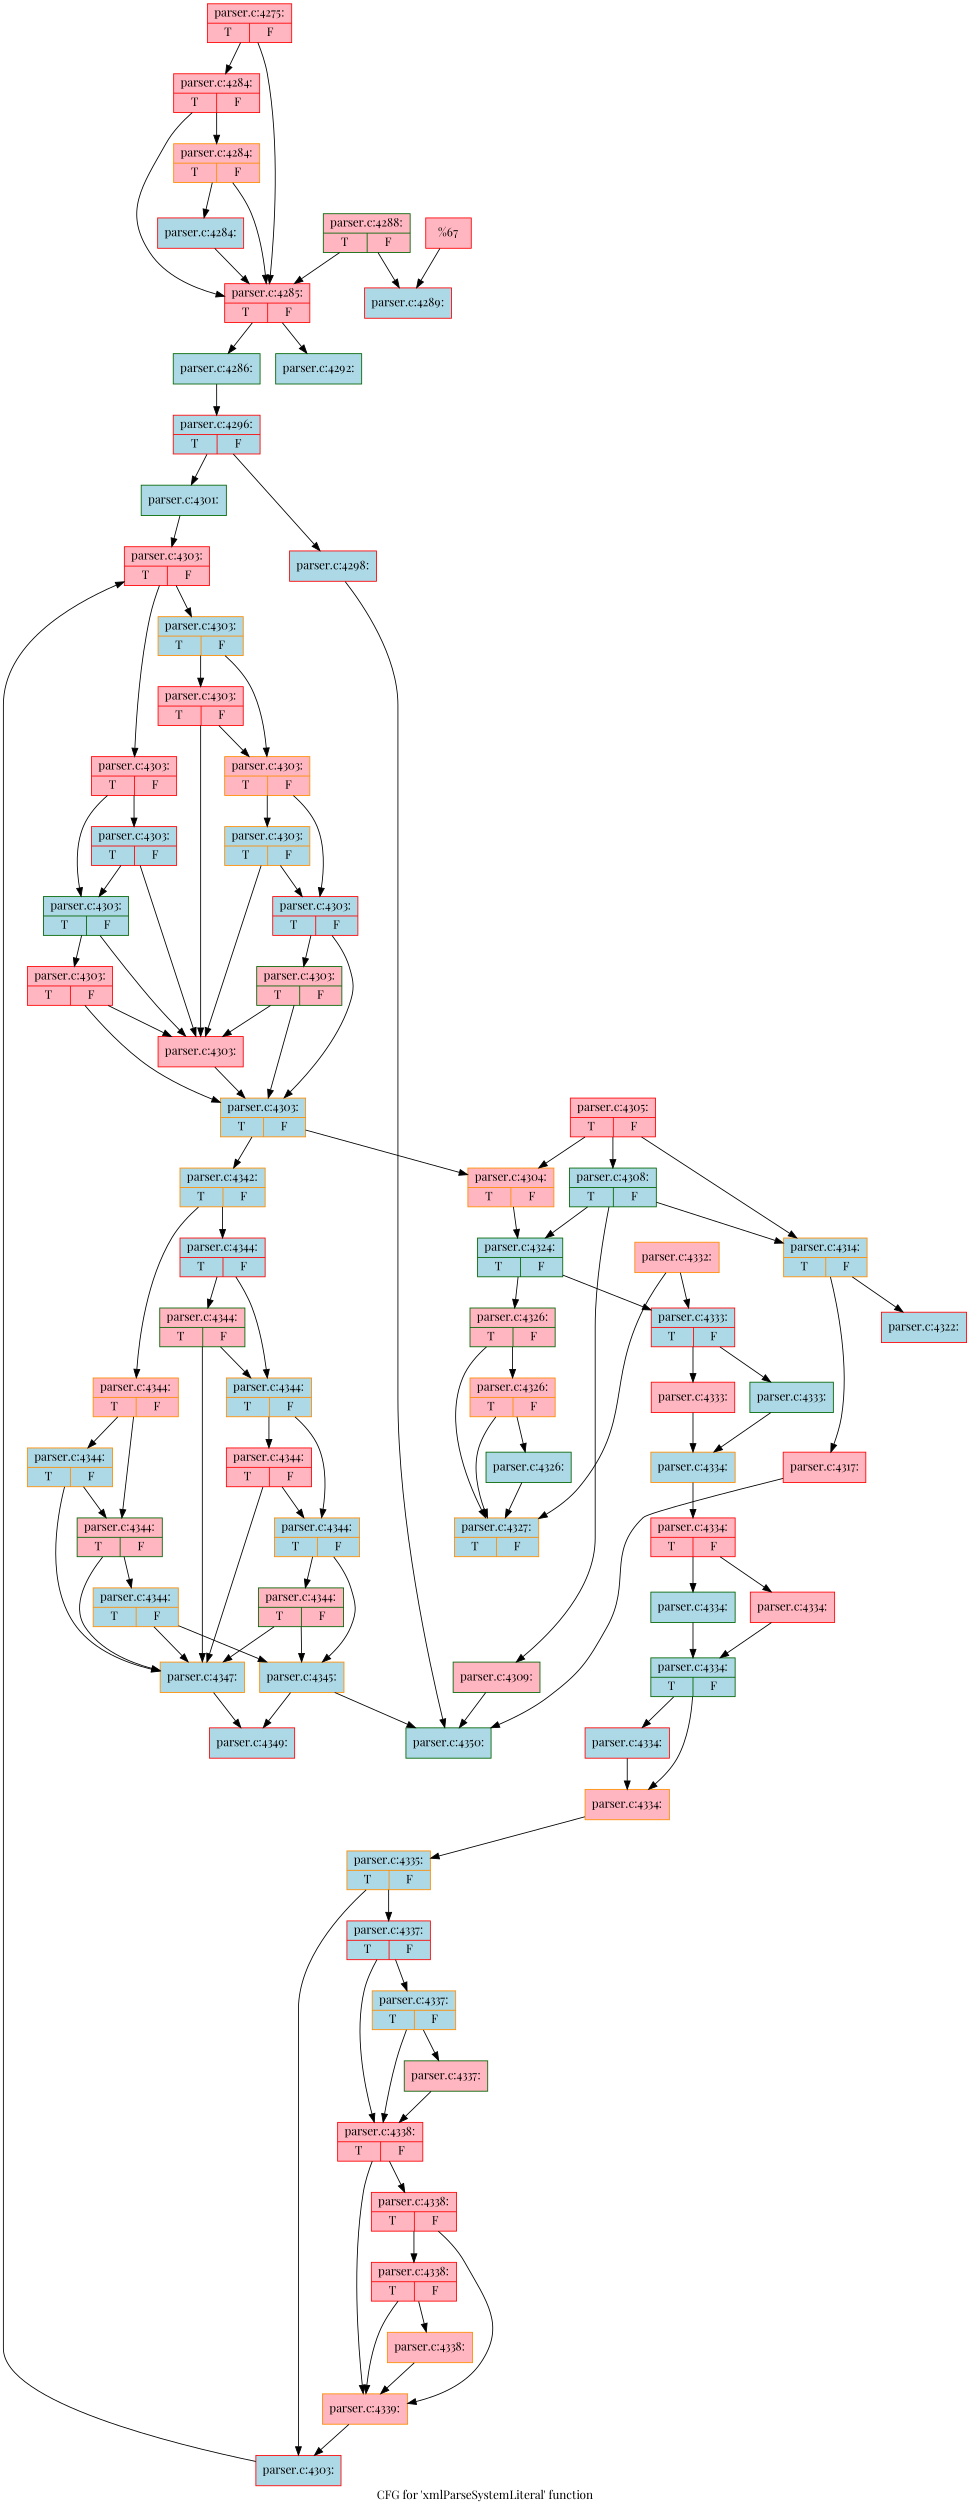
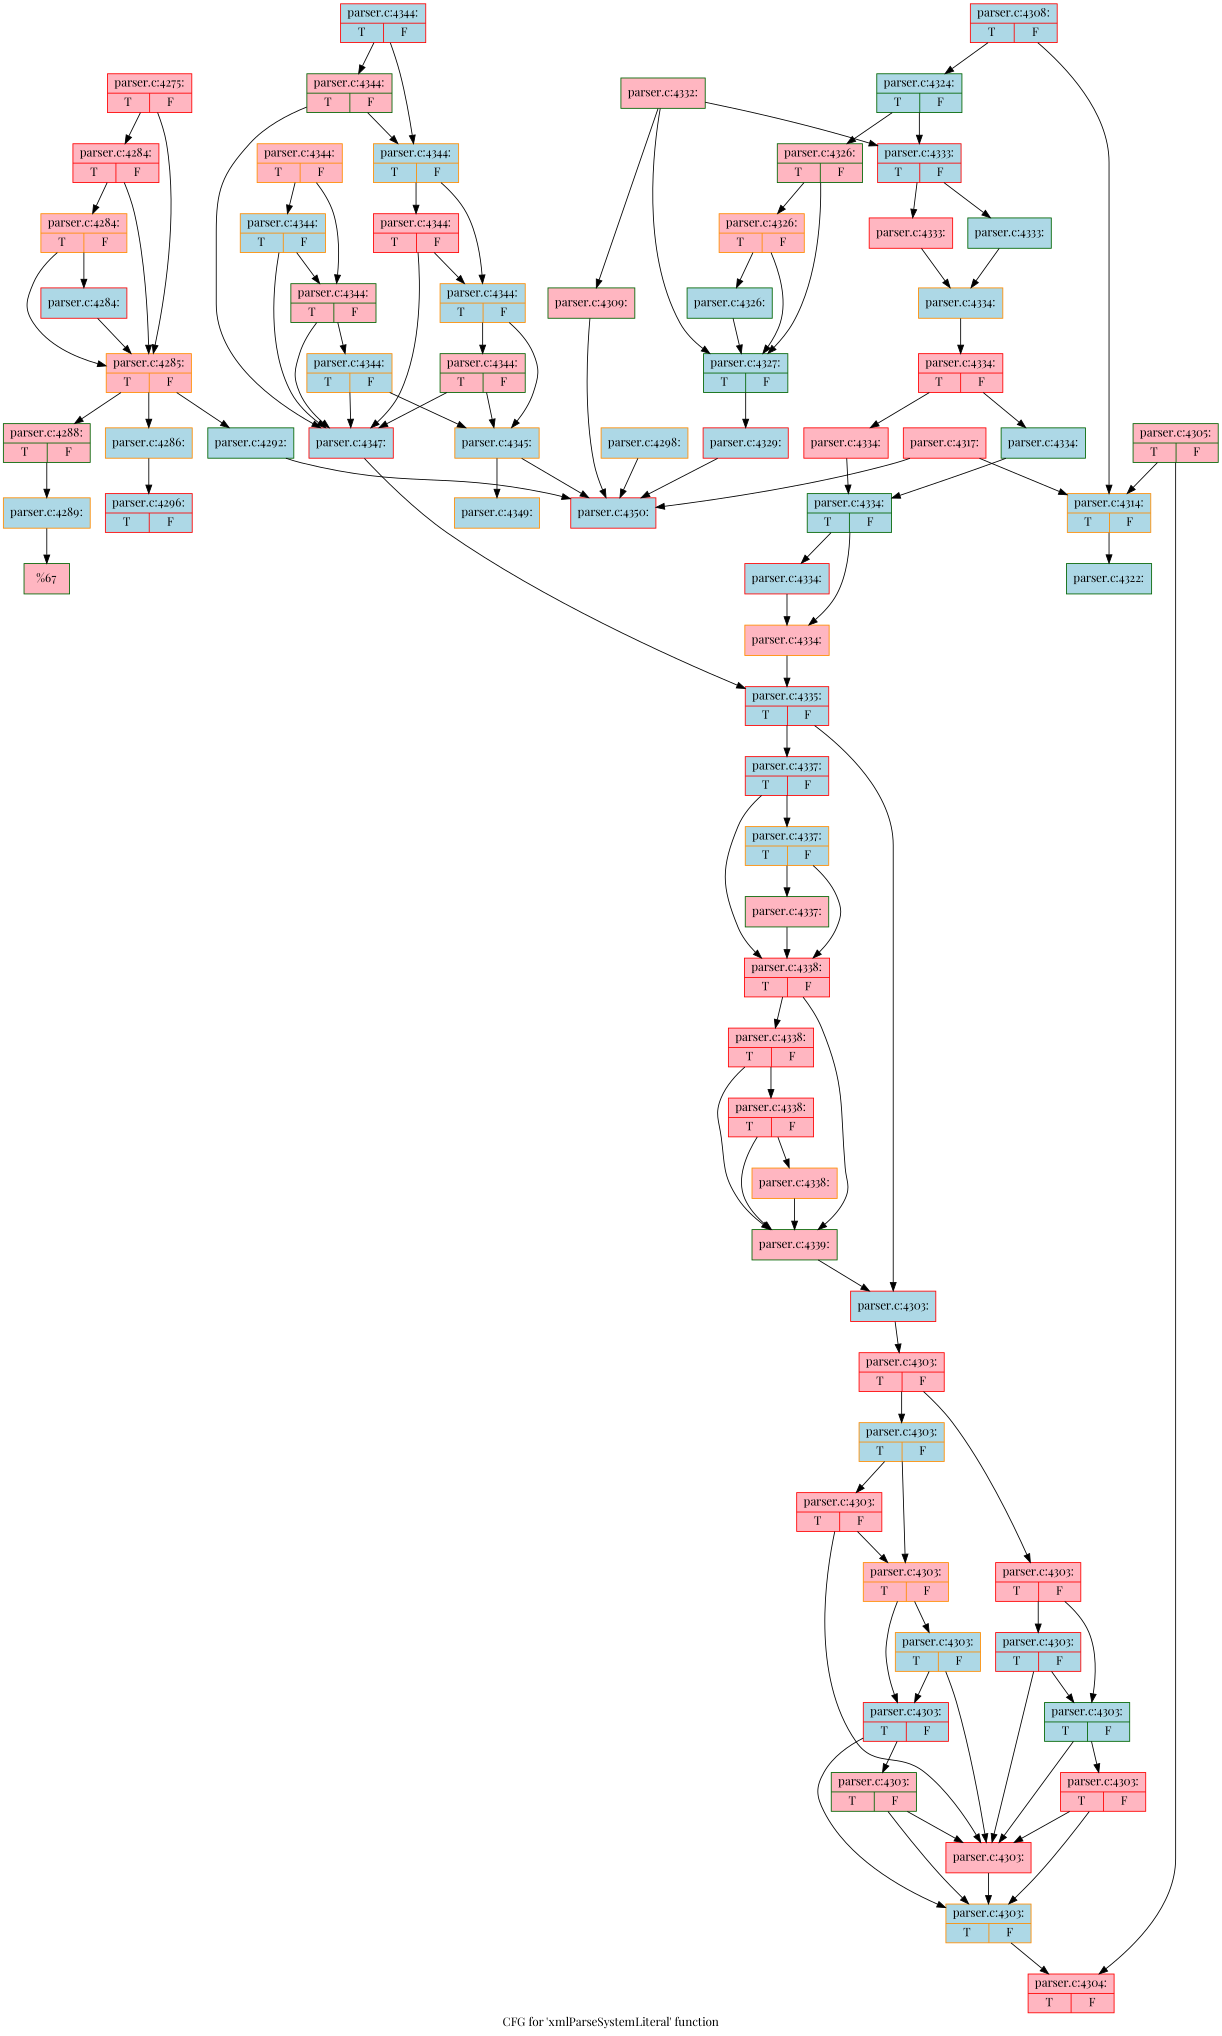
(449, 233) -> (47, 579)
(430, 264) -> (47, 542)
(321, 266) -> (101, 406)
(267, 303) -> (149, 373)
(408, 303) -> (47, 513)
(217, 369) -> (149, 443)
none -> (746, 443)
none -> (424, 480)
(274, 499) -> none
(184, 500) -> none
(333, 566) -> (645, 443)
(613, 1117) -> (1176, 443)
(613, 1148) -> none
(223, 1187) -> none
(511, 1187) -> (1071, 1993)
(613, 1187) -> (1014, 23)
(515, 1218) -> none
(677, 1257) -> (663, 93)
(924, 1327) -> (1109, 579)
(844, 1361) -> (1019, 475)
(595, 1444) -> (629, 194)
(497, 1537) -> (746, 373)
(202, 1677) -> (351, 443)
(225, 1707) -> (539, 590)
(252, 1743) -> (497, 513)
(449, 1743) -> (613, 513)
(389, 1870) -> (787, 706)
(365, 2409) -> (795, 1245)
